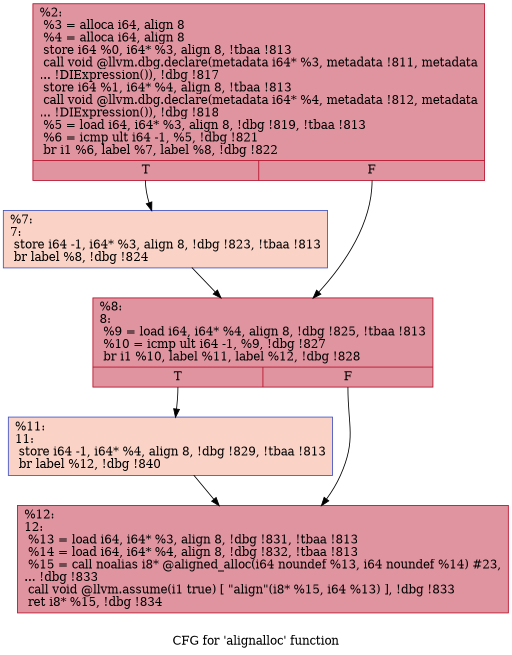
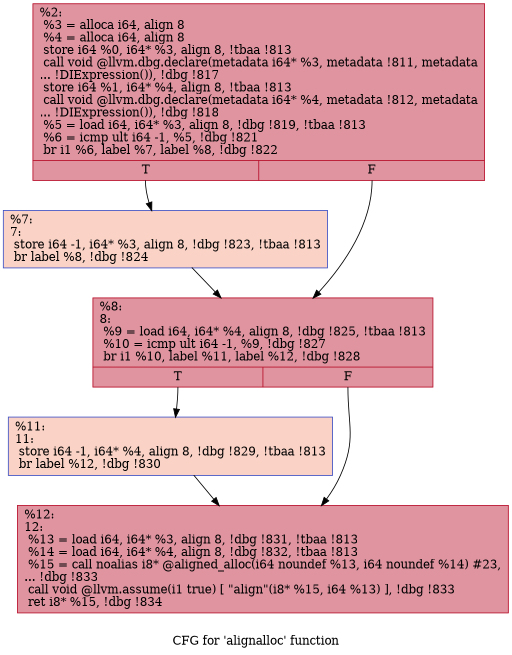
(88, 465) -> (88, 465)
